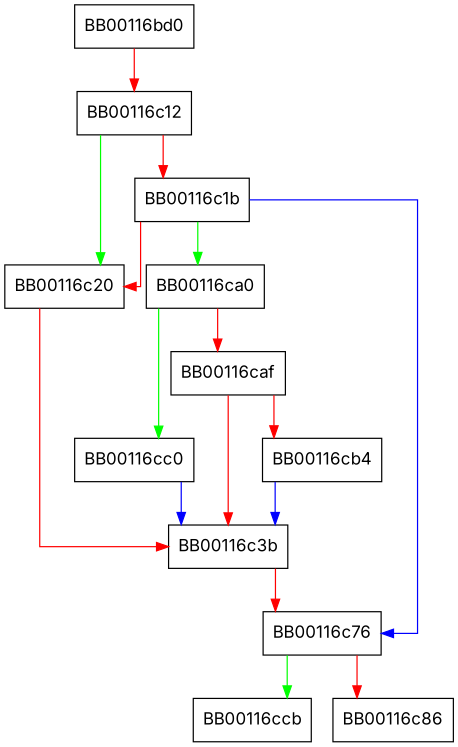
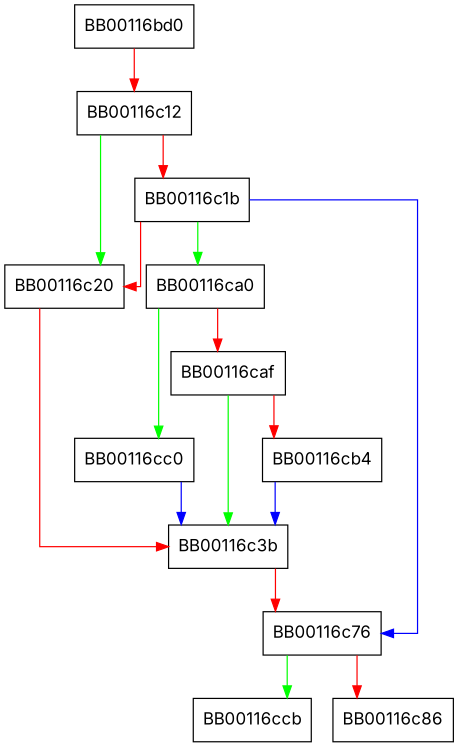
(228, 454) -> (228, 454)
